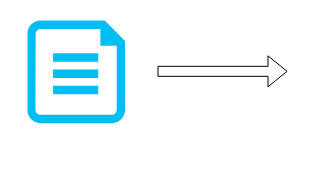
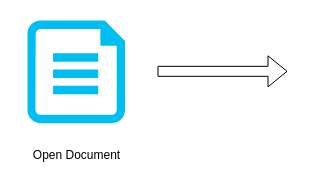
none -> (76, 156)
